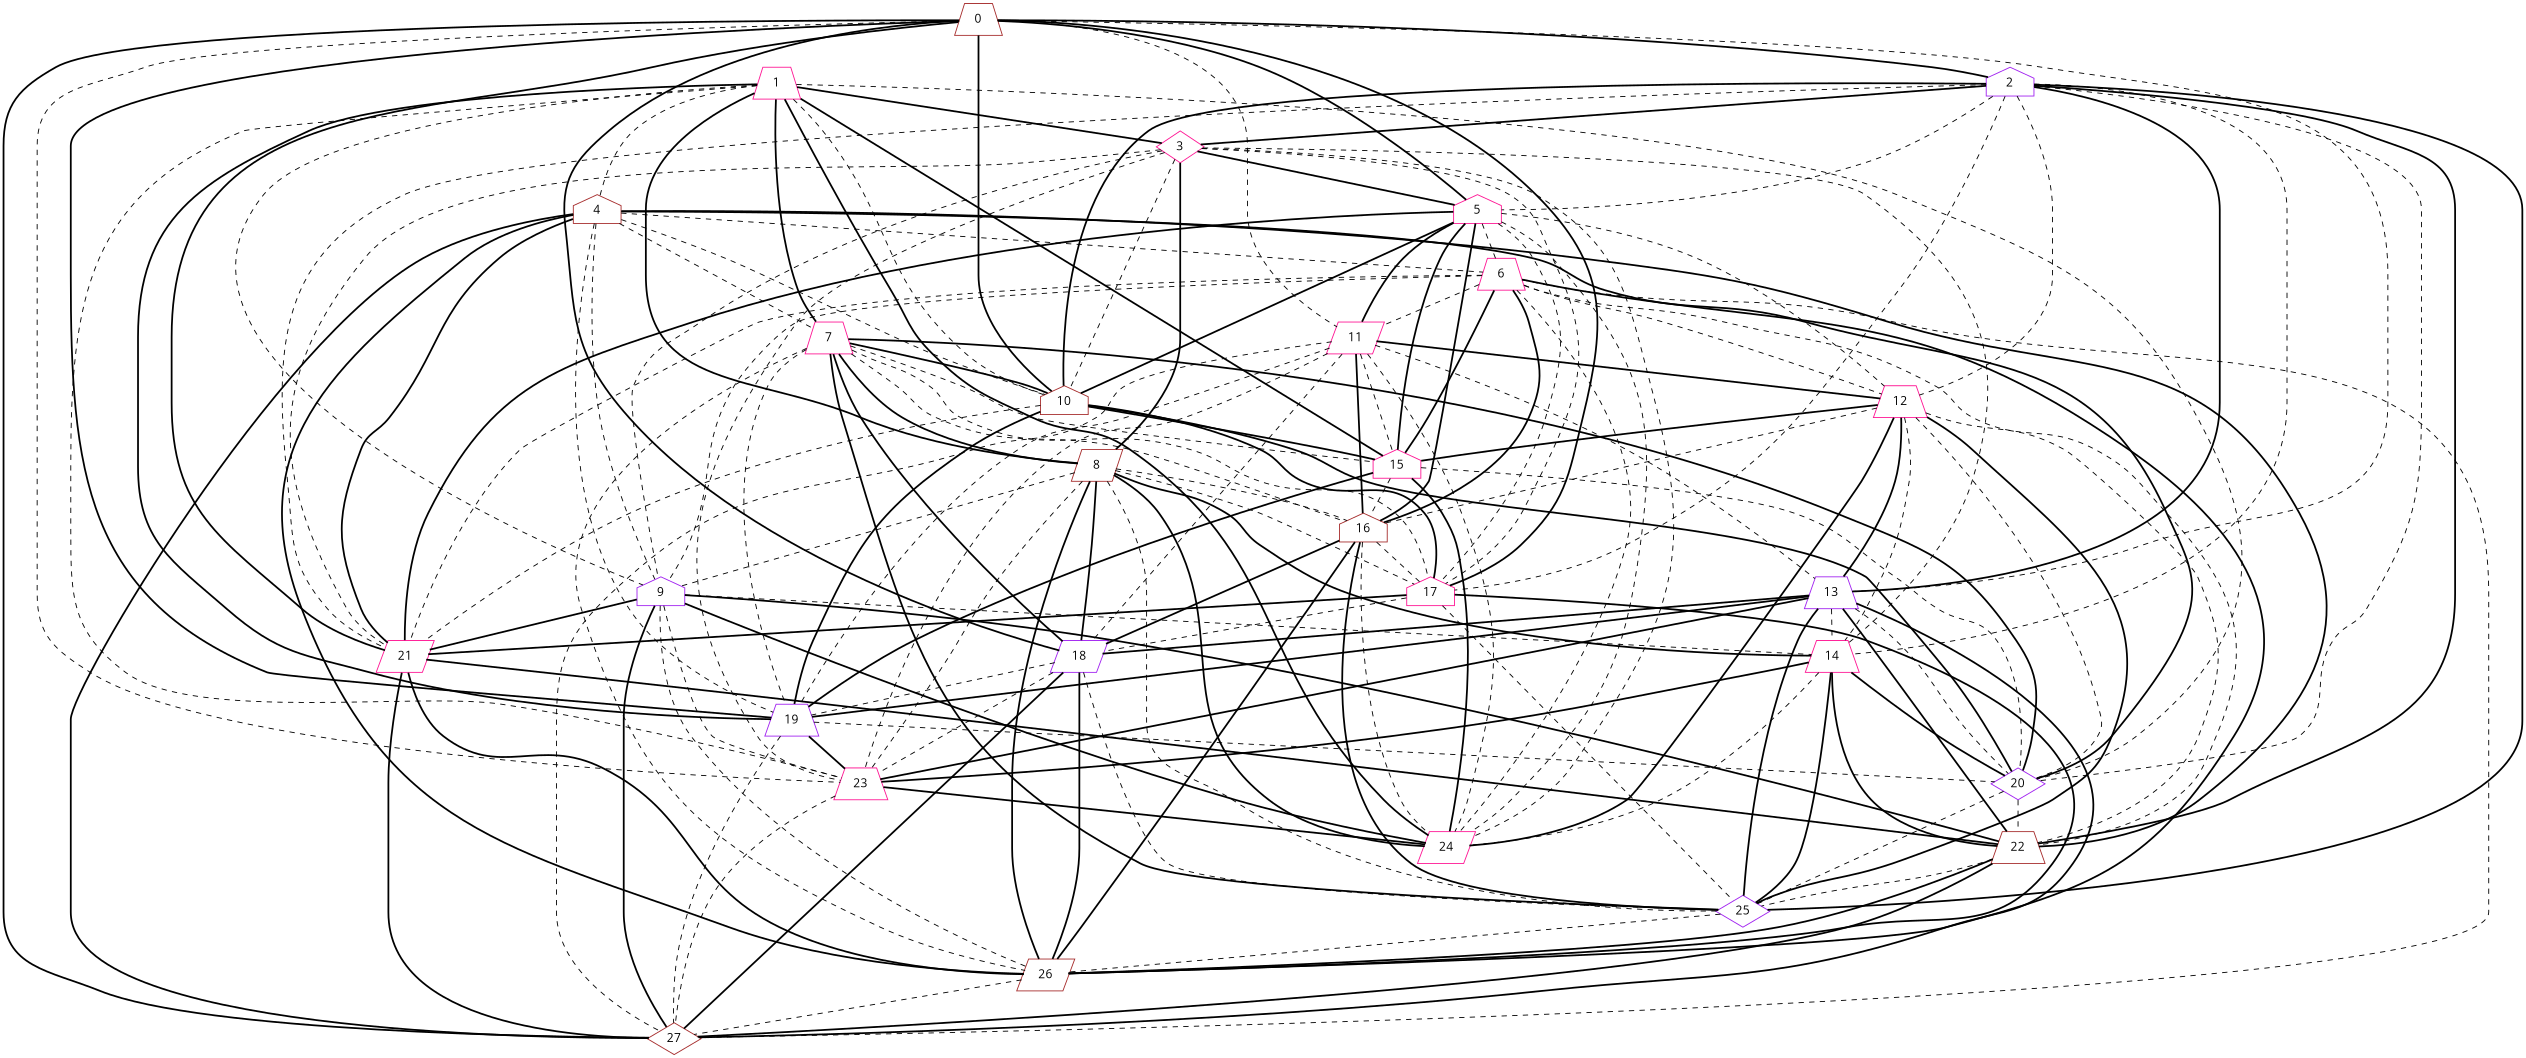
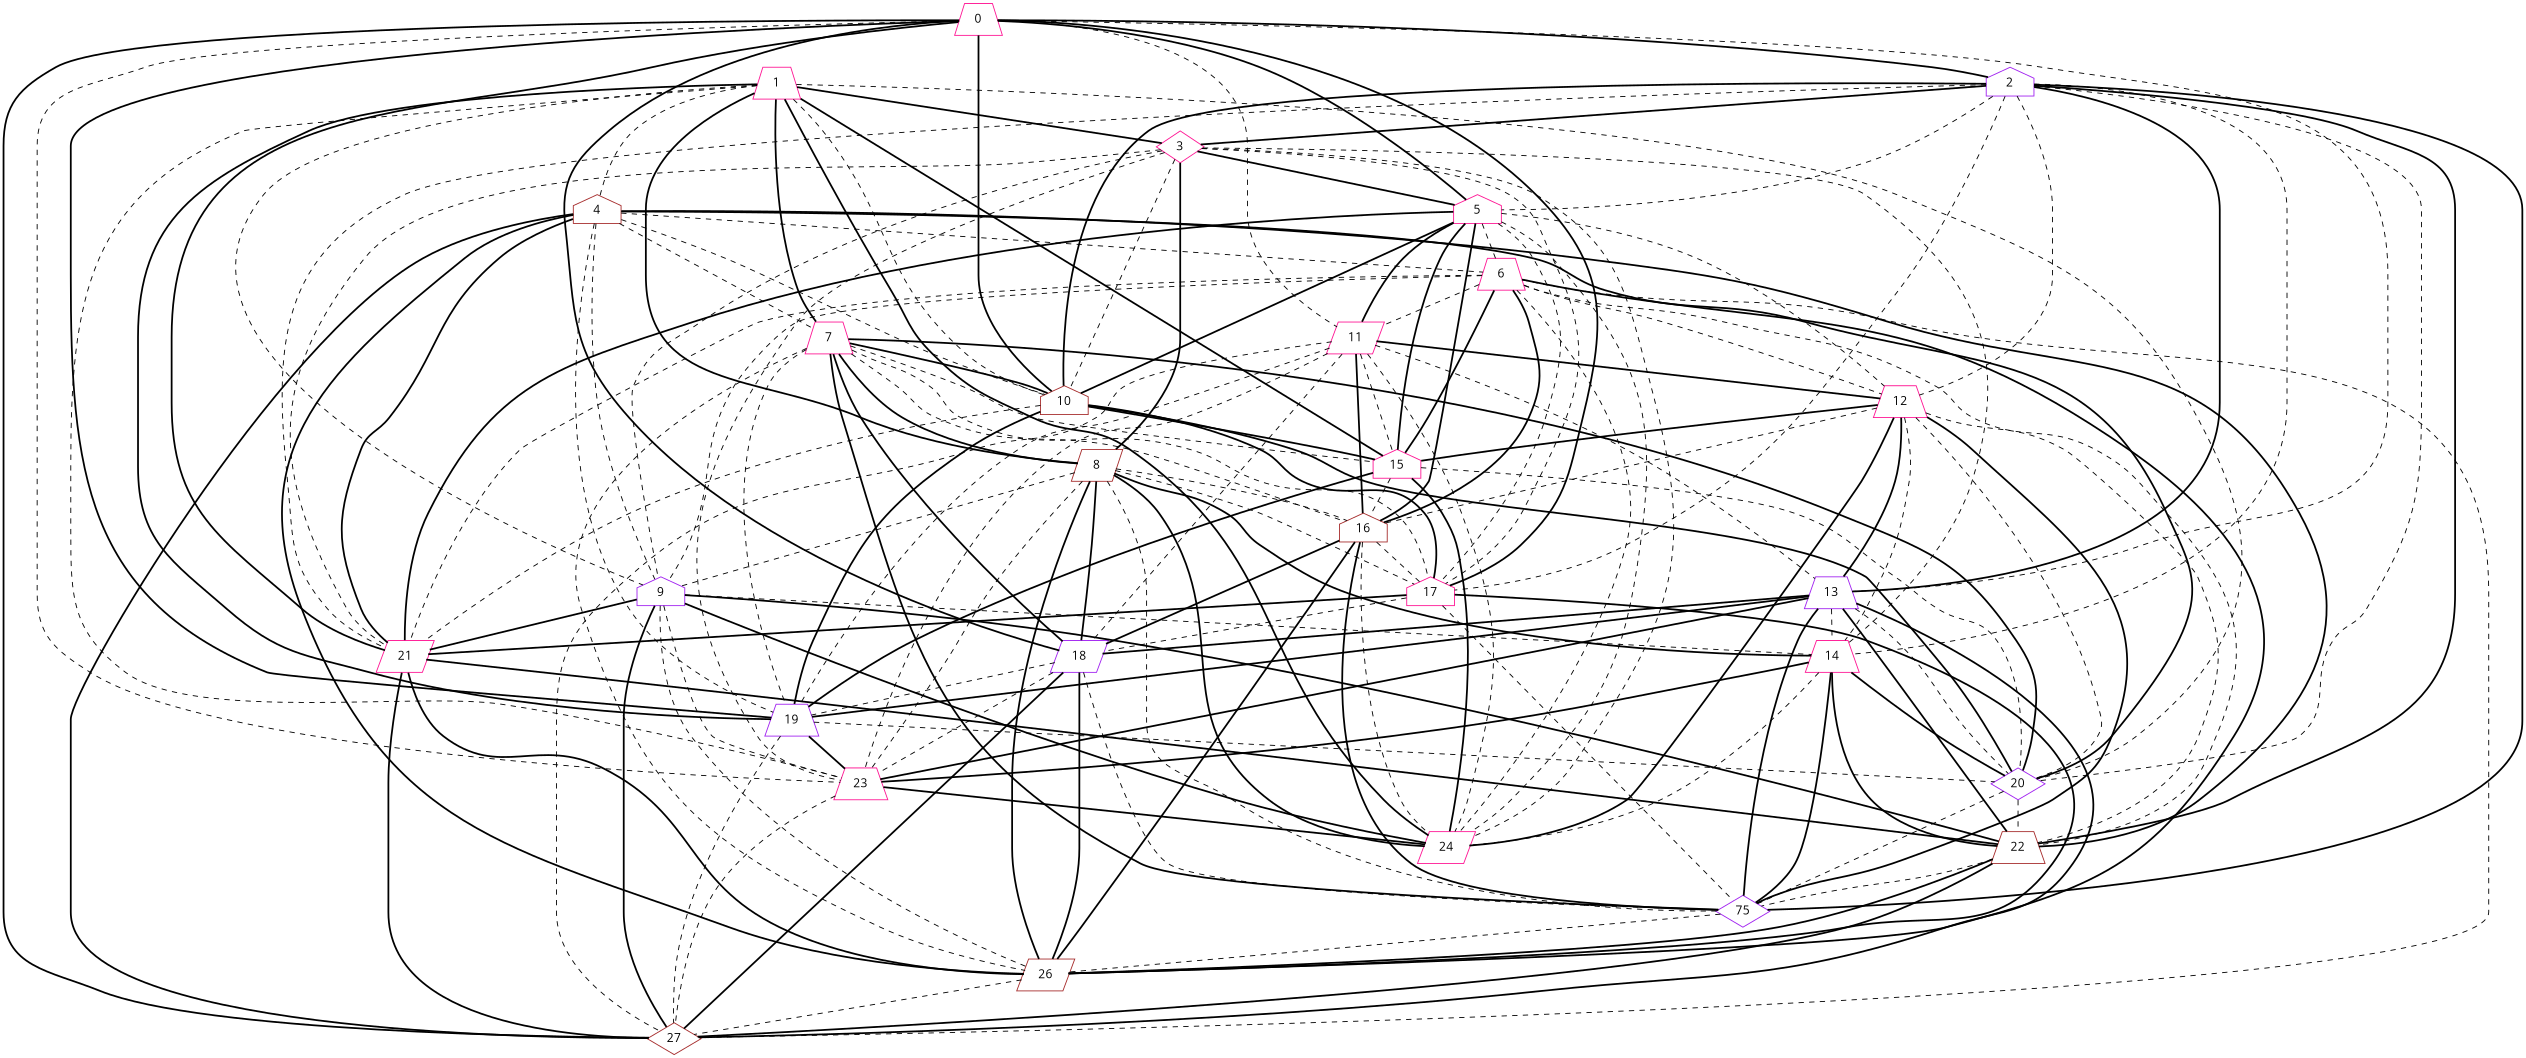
(979, 19) -> (979, 19)
(1743, 911) -> (1743, 911)
